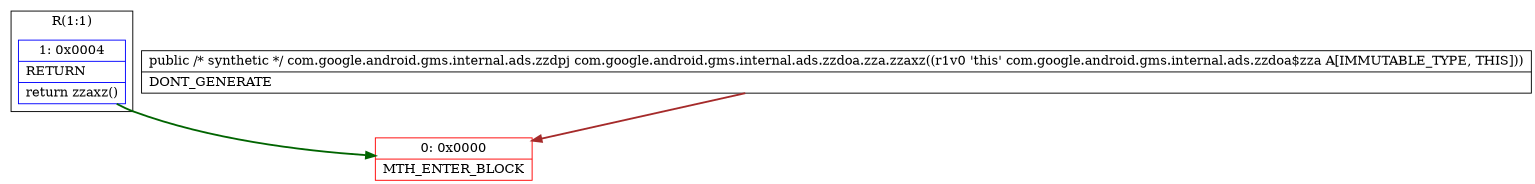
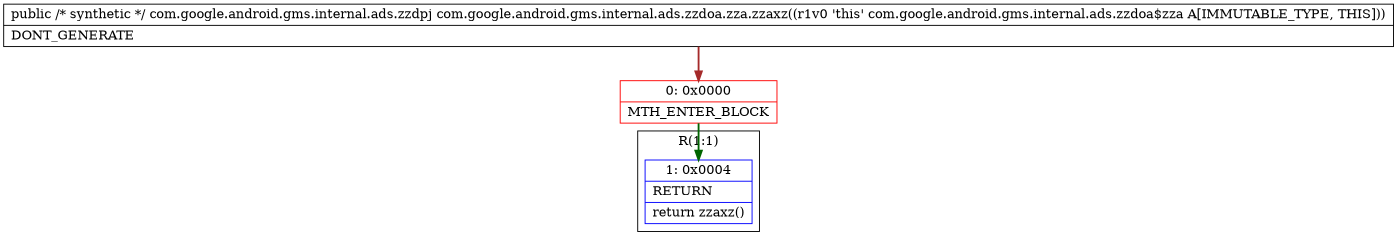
(239, 139) -> (699, 137)
